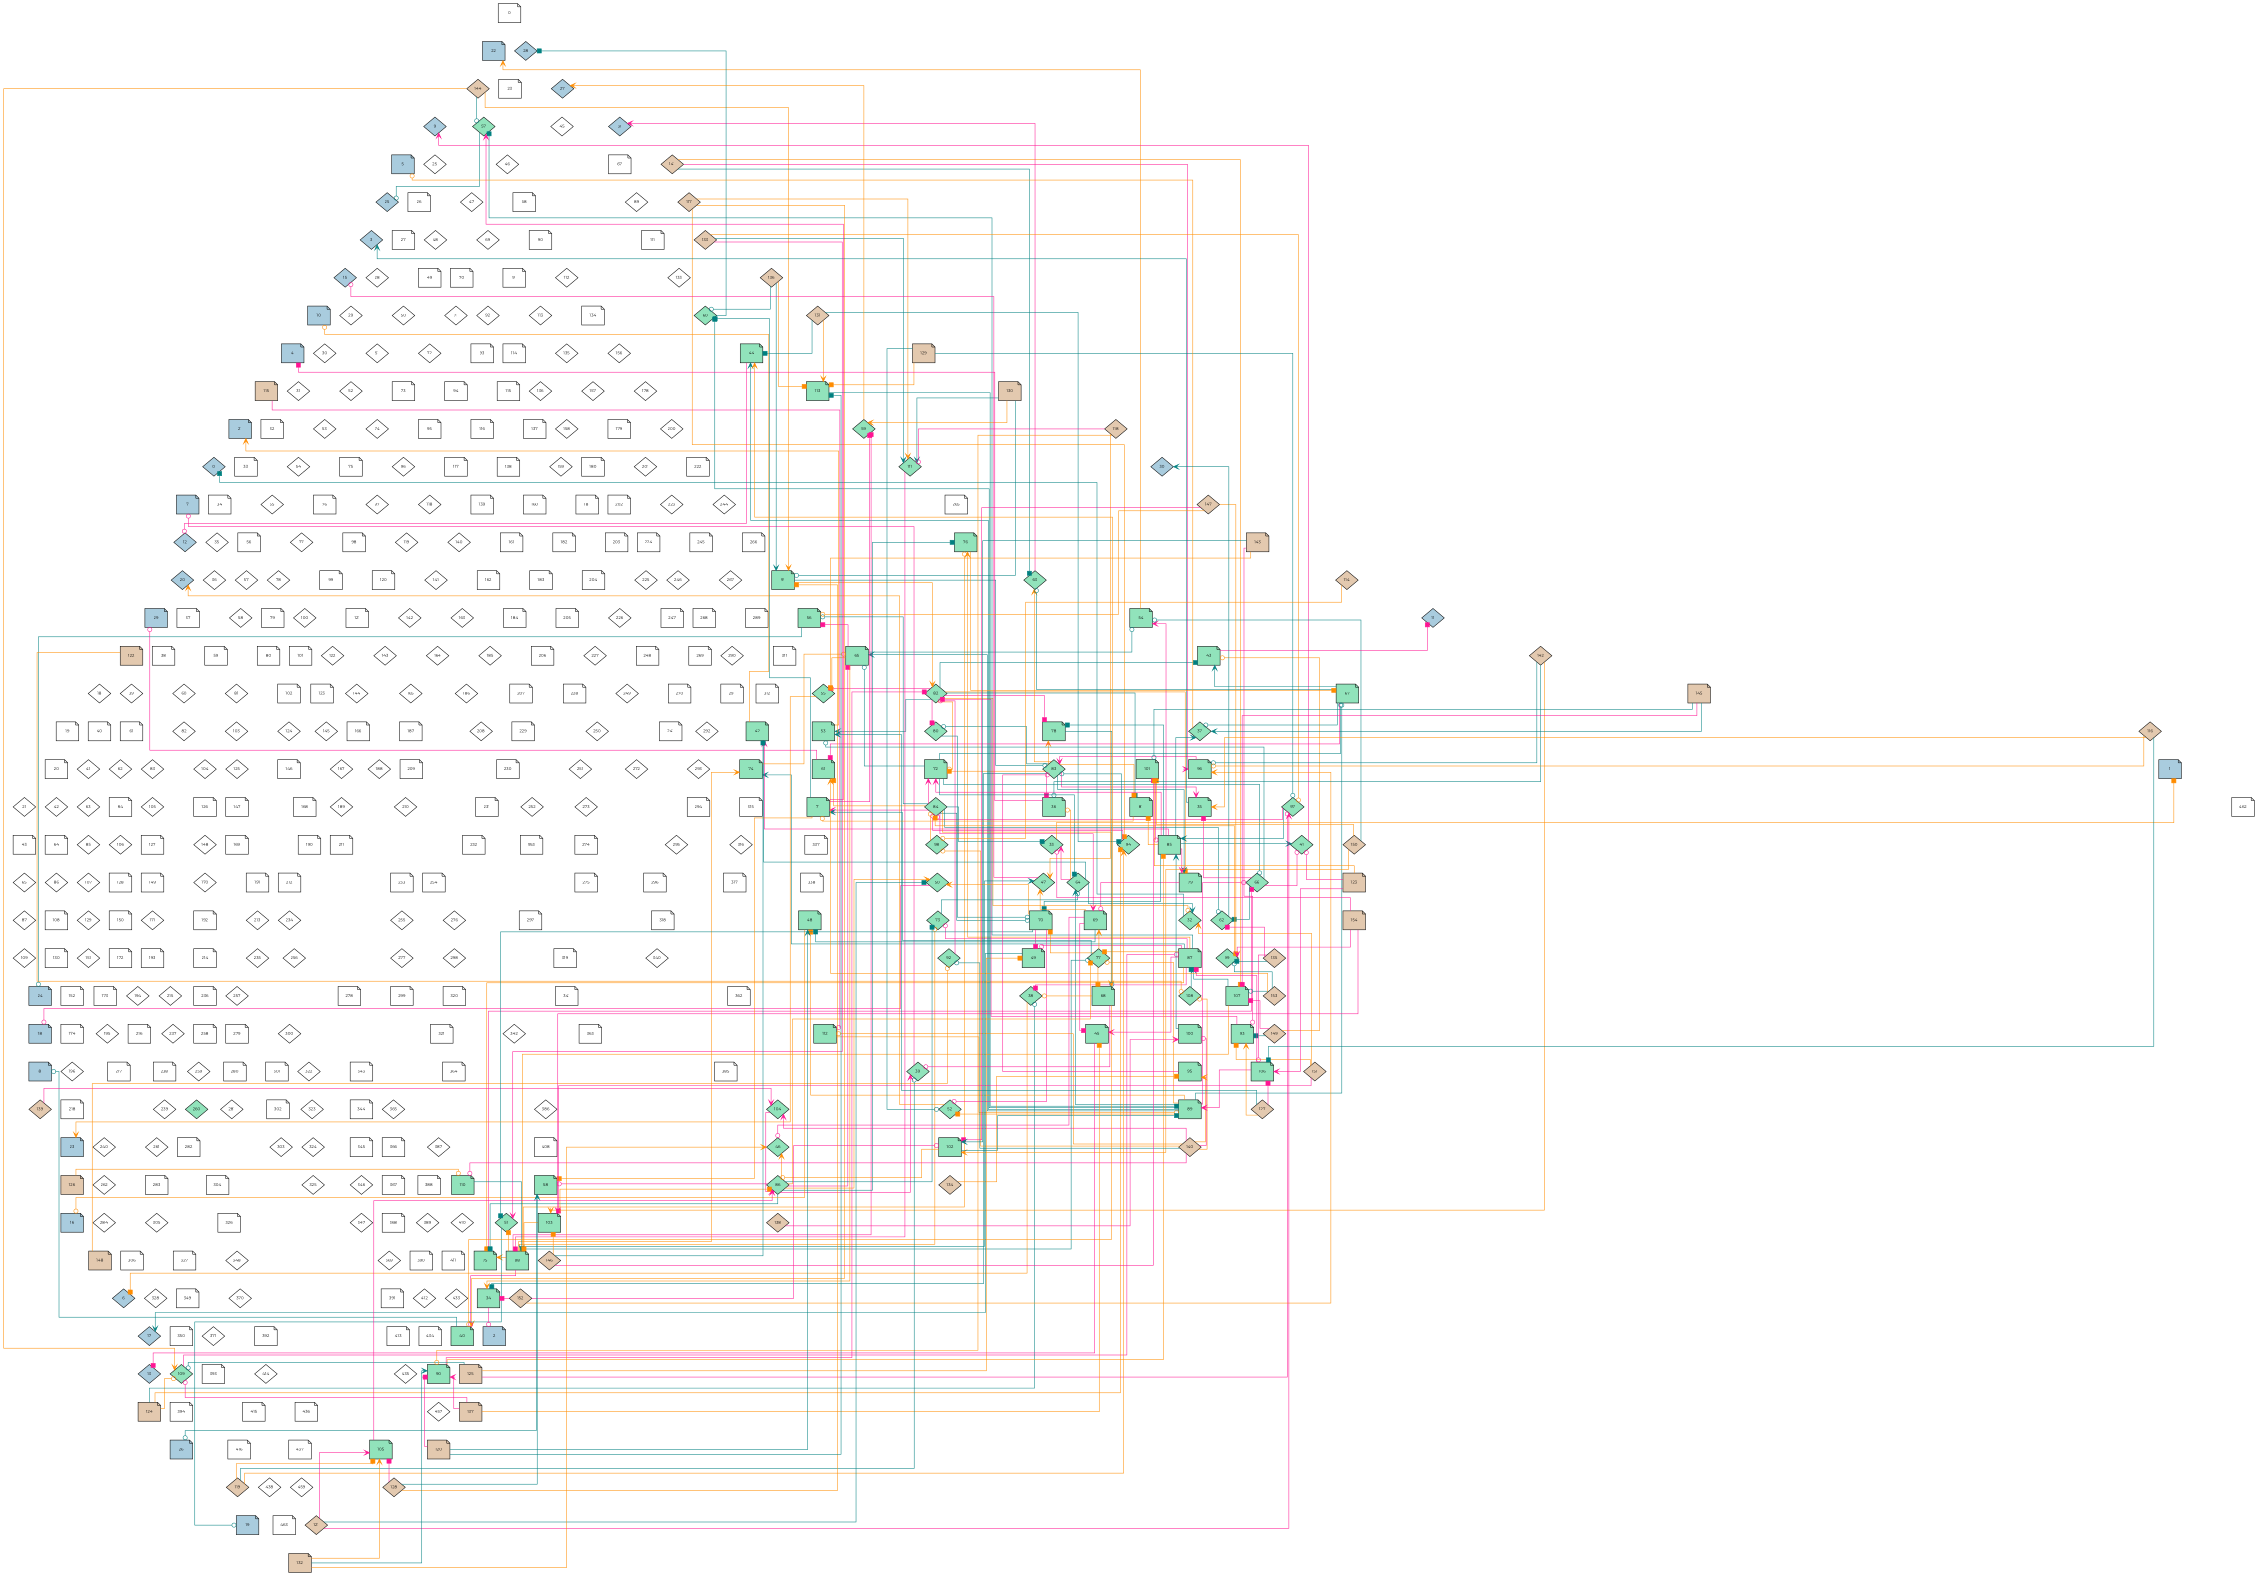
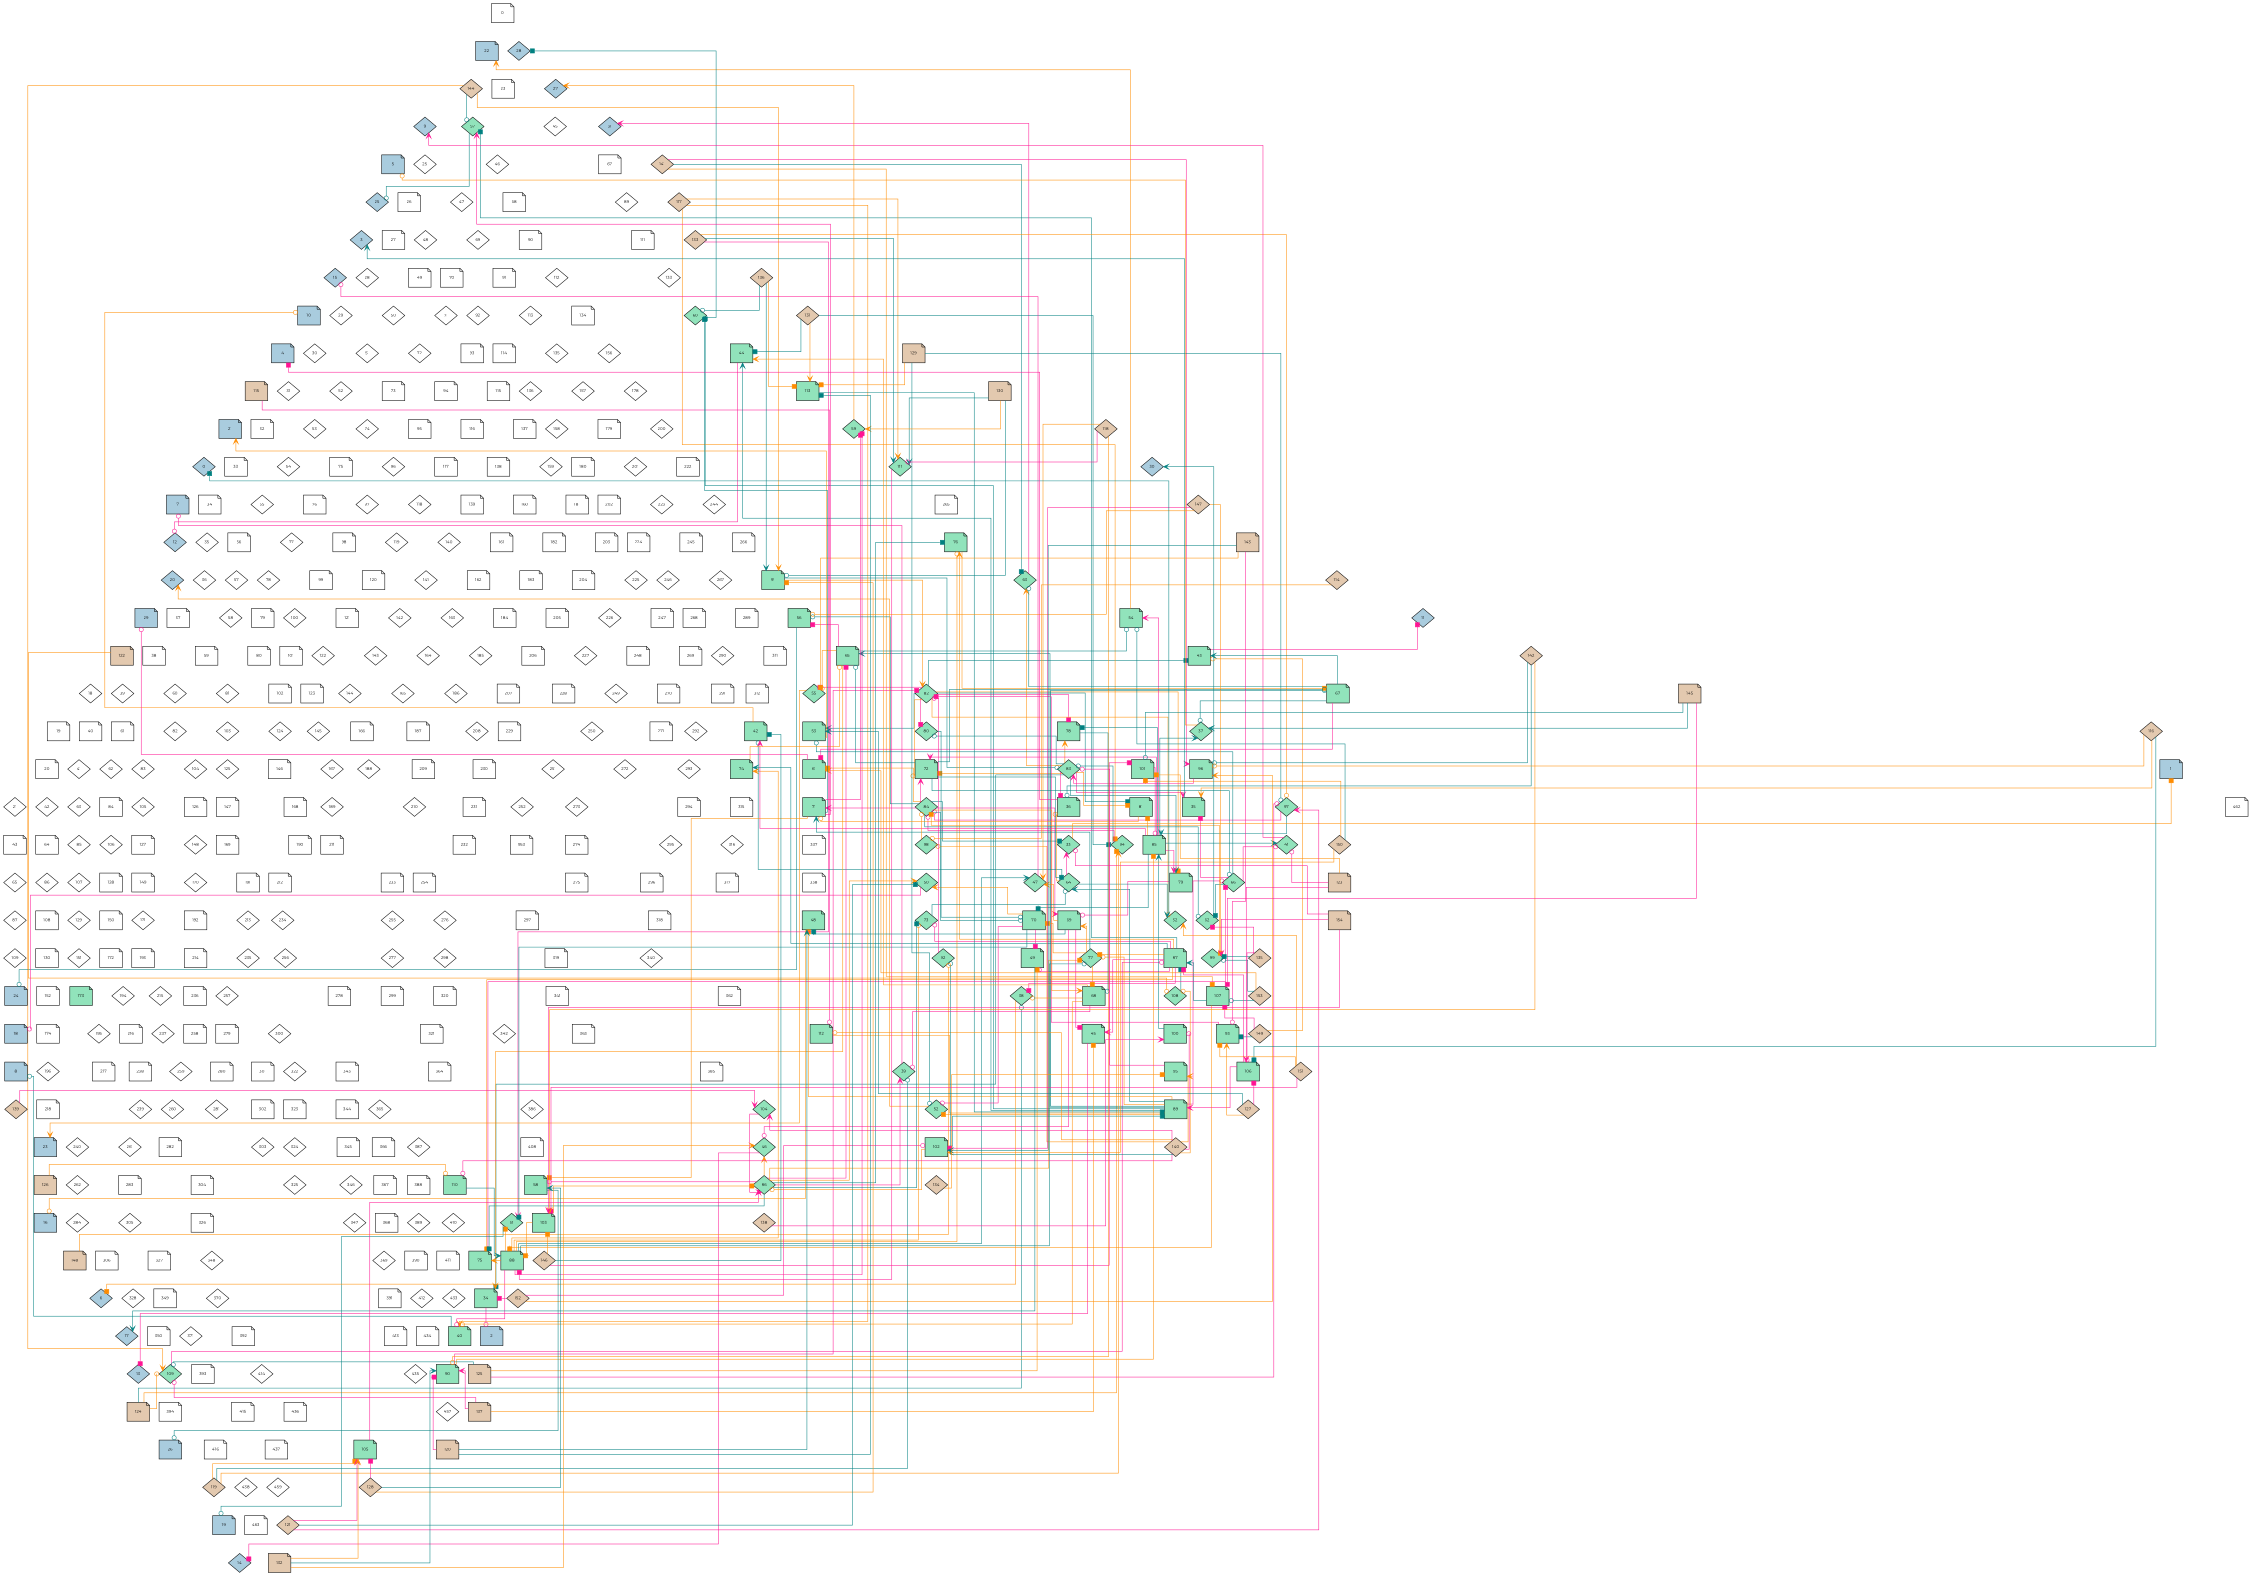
(671, 731) -> (661, 731)
(105, 996) -> (81, 996)
(197, 1109) -> (172, 1109)
(312, 1109) -> (295, 1109)
none -> (240, 1563)
